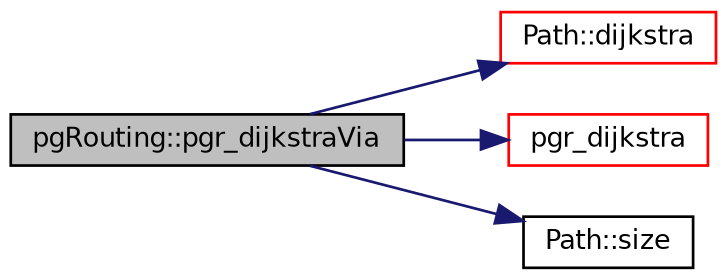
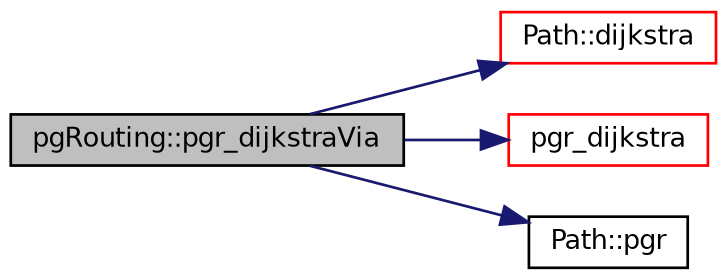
(608, 242) -> (608, 242)
